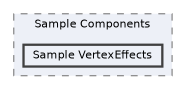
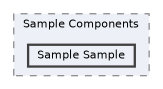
(93, 56) -> (81, 56)
